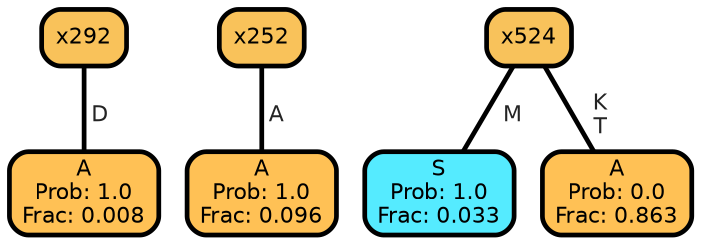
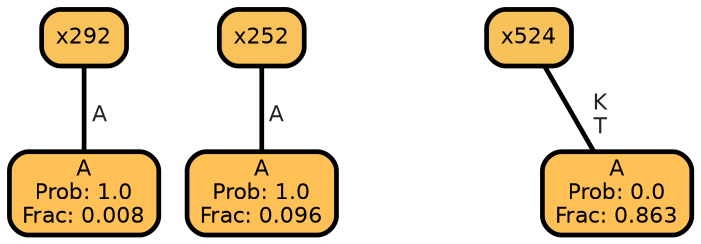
(97, 116) -> (97, 116)
(439, 193) -> none
